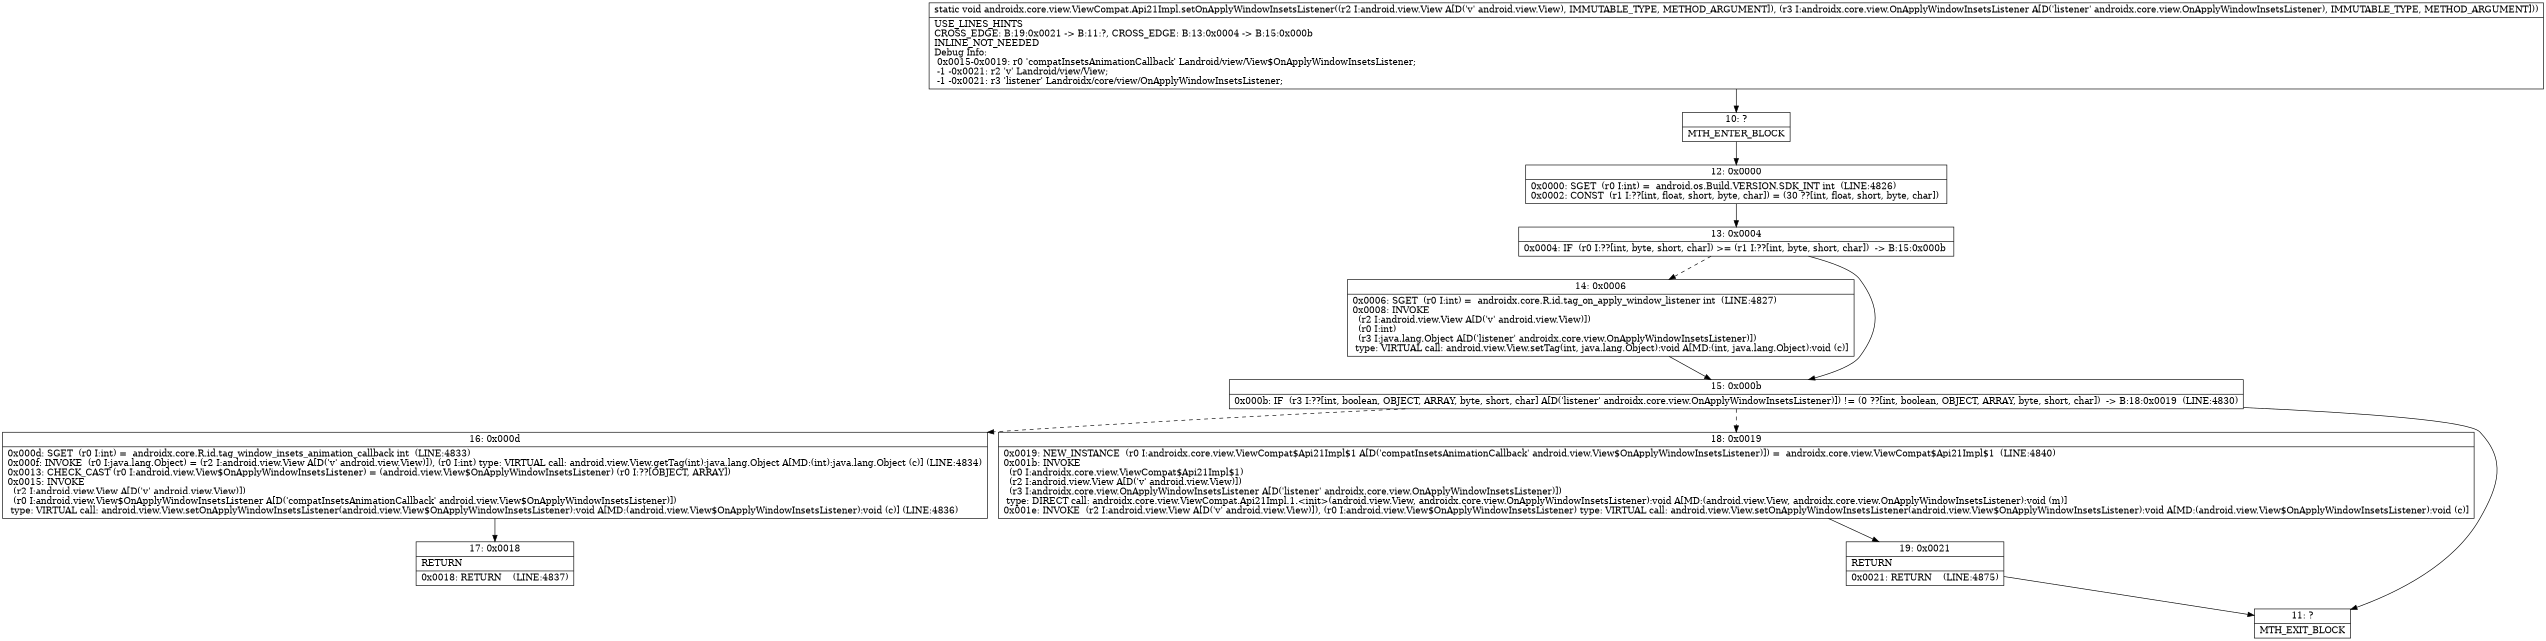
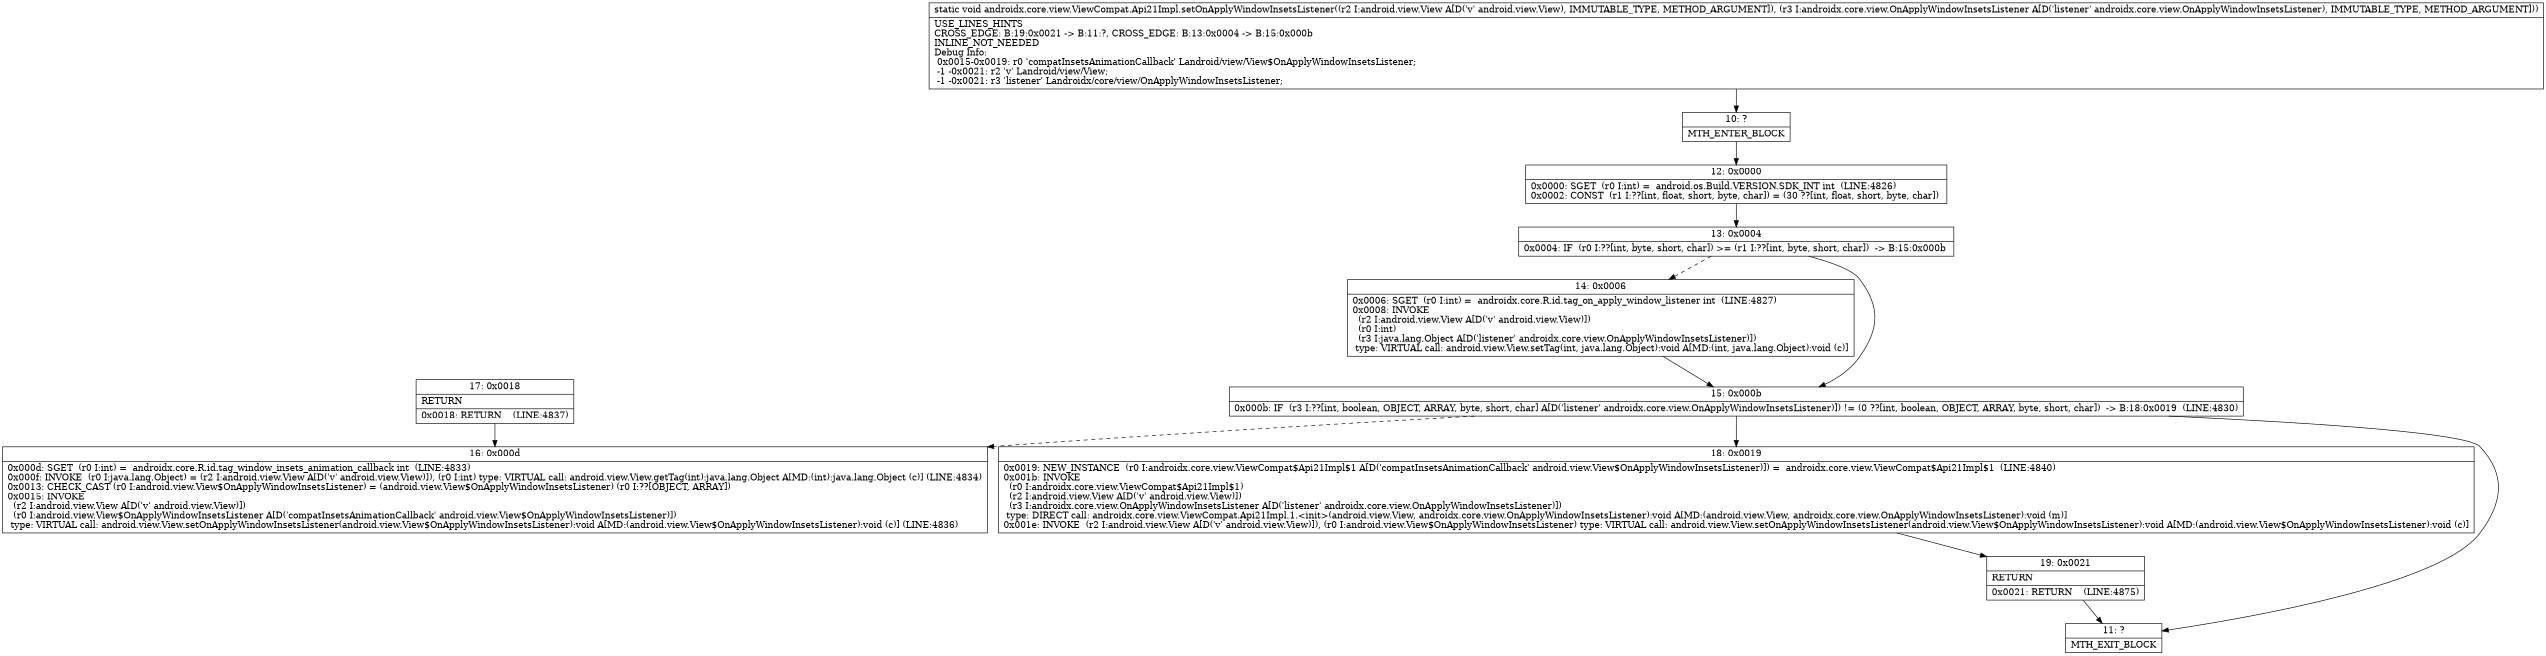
(1736, 417) -> (1736, 428)
(495, 527) -> (495, 432)
